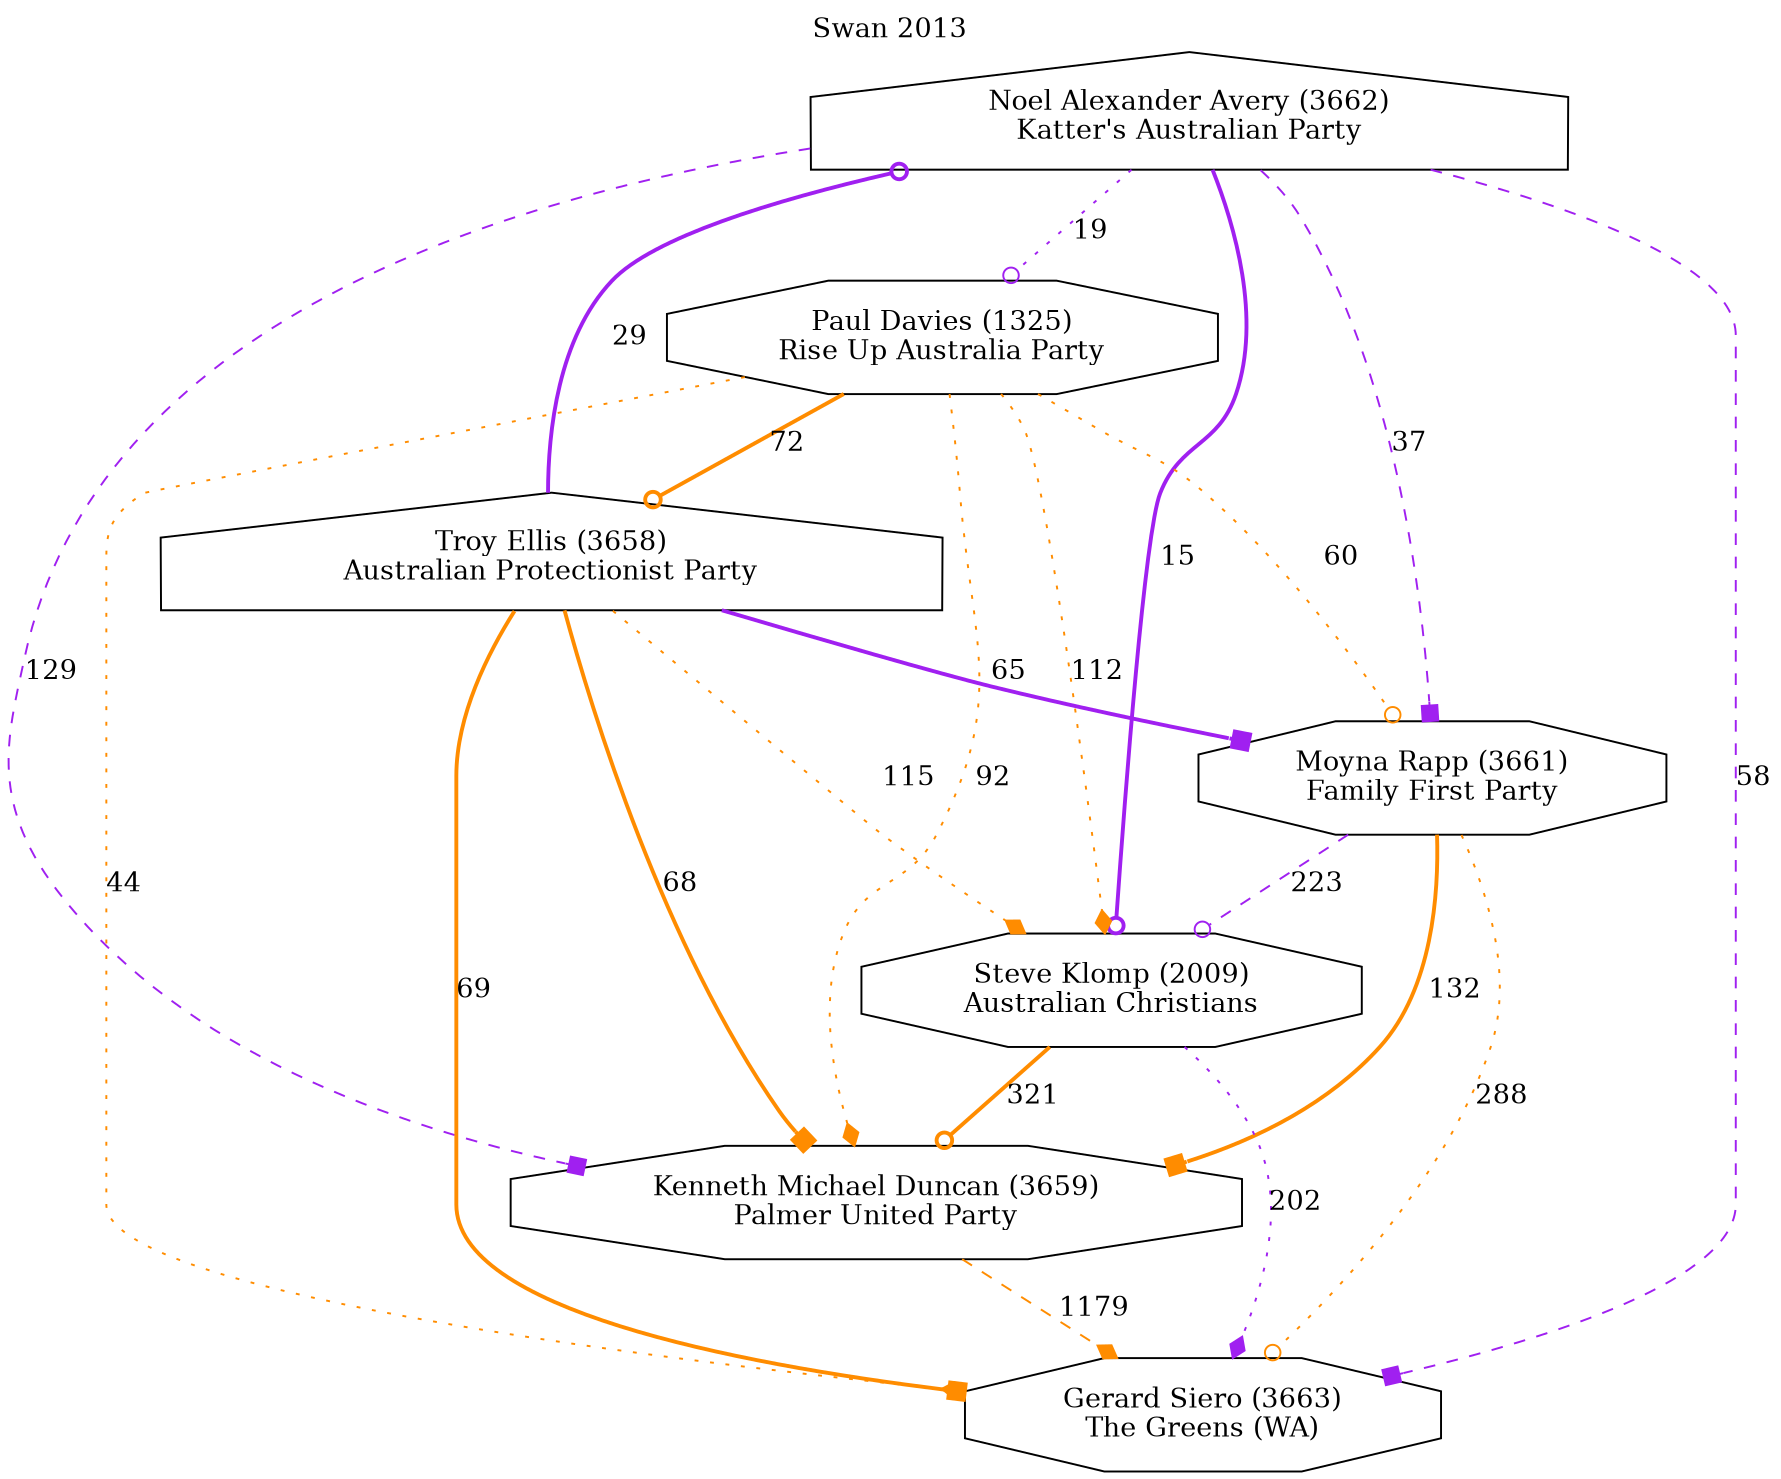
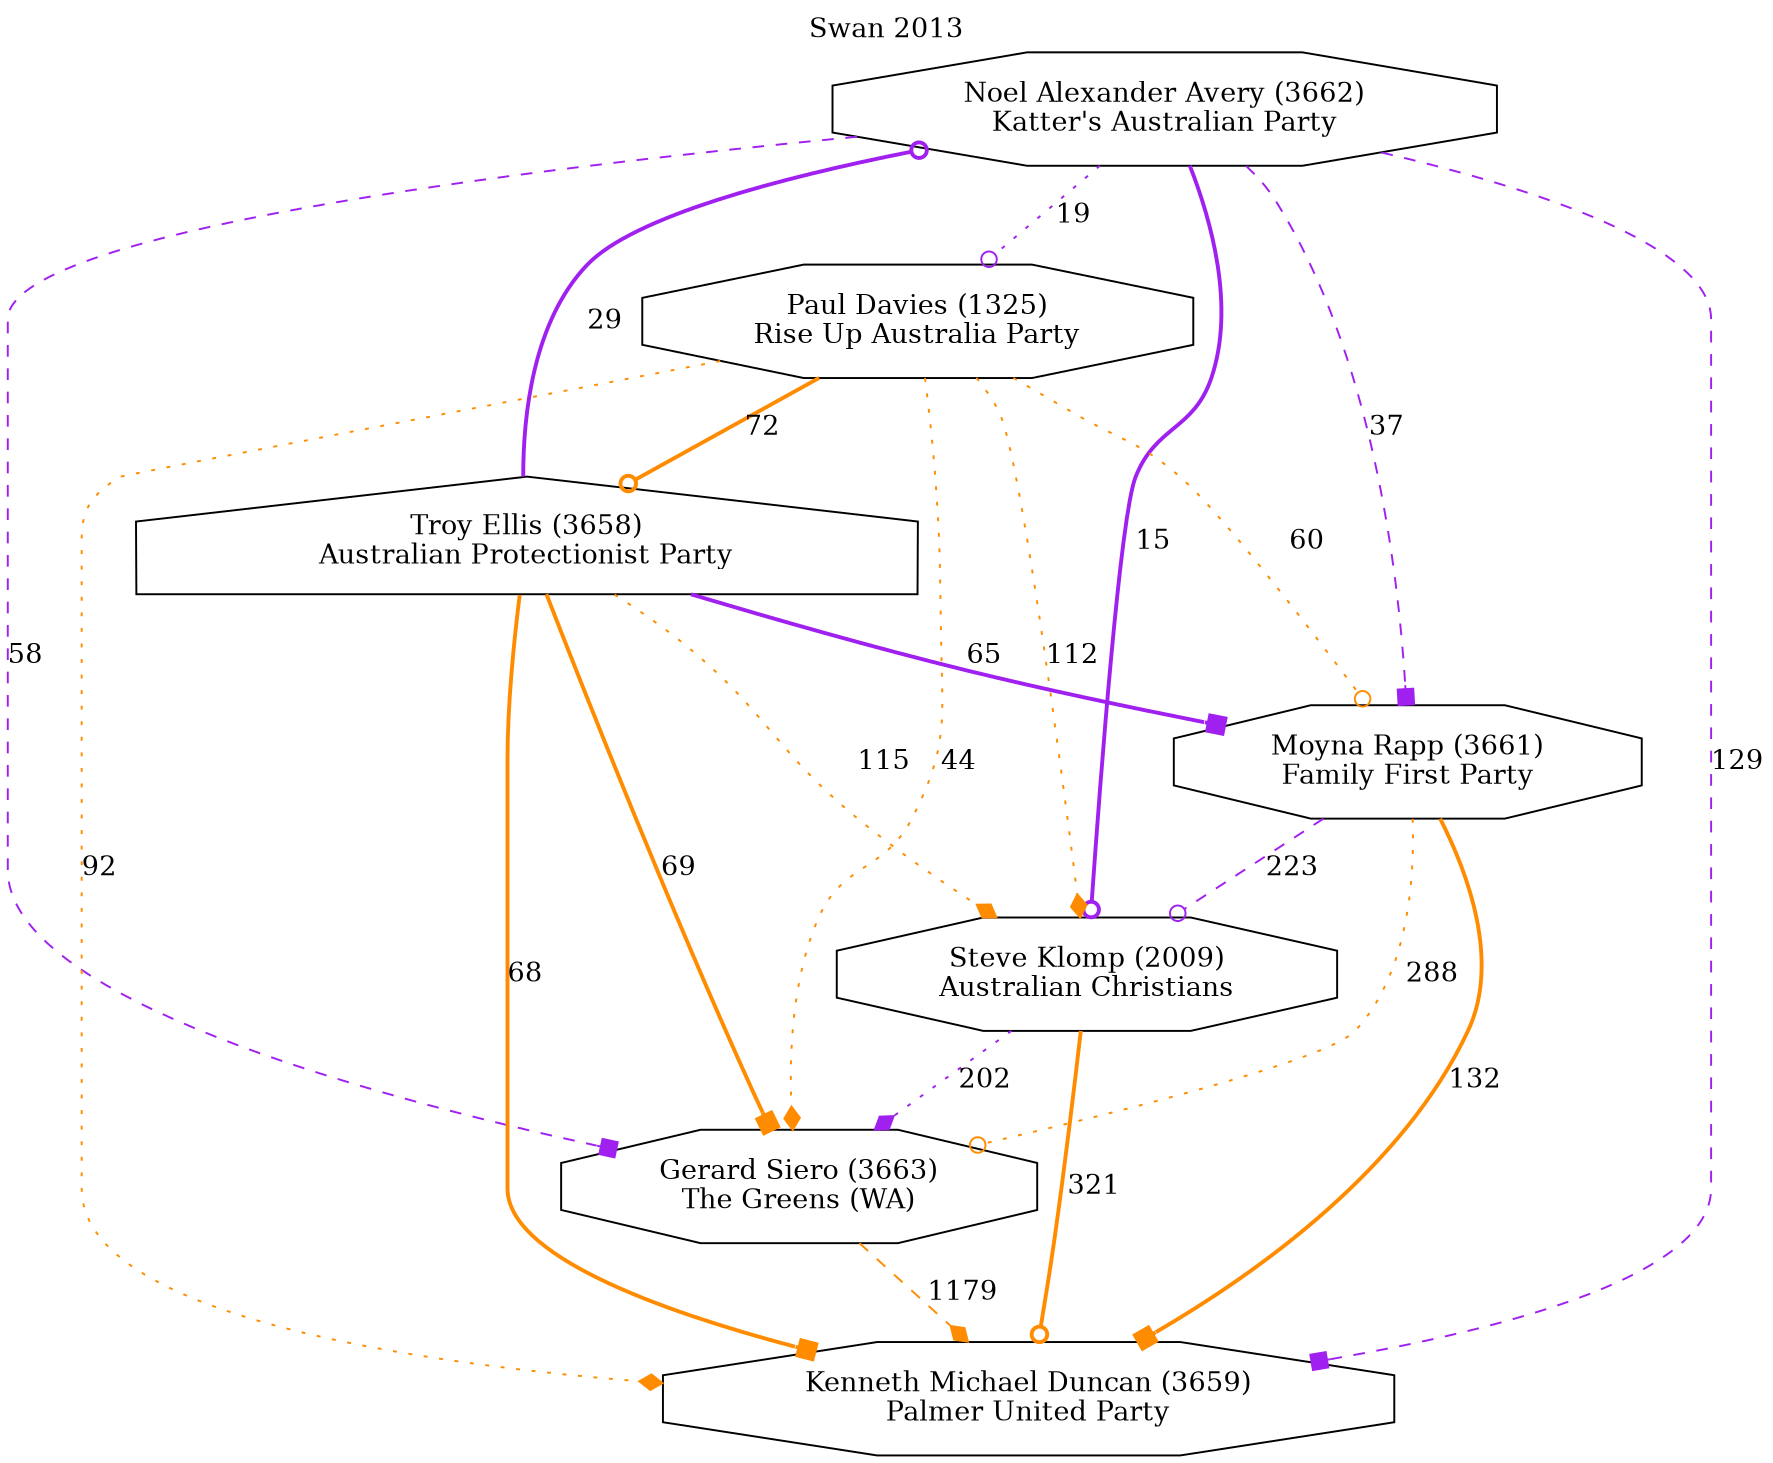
(1189, 117) -> (1165, 109)
(1030, 1302) -> (905, 1284)
